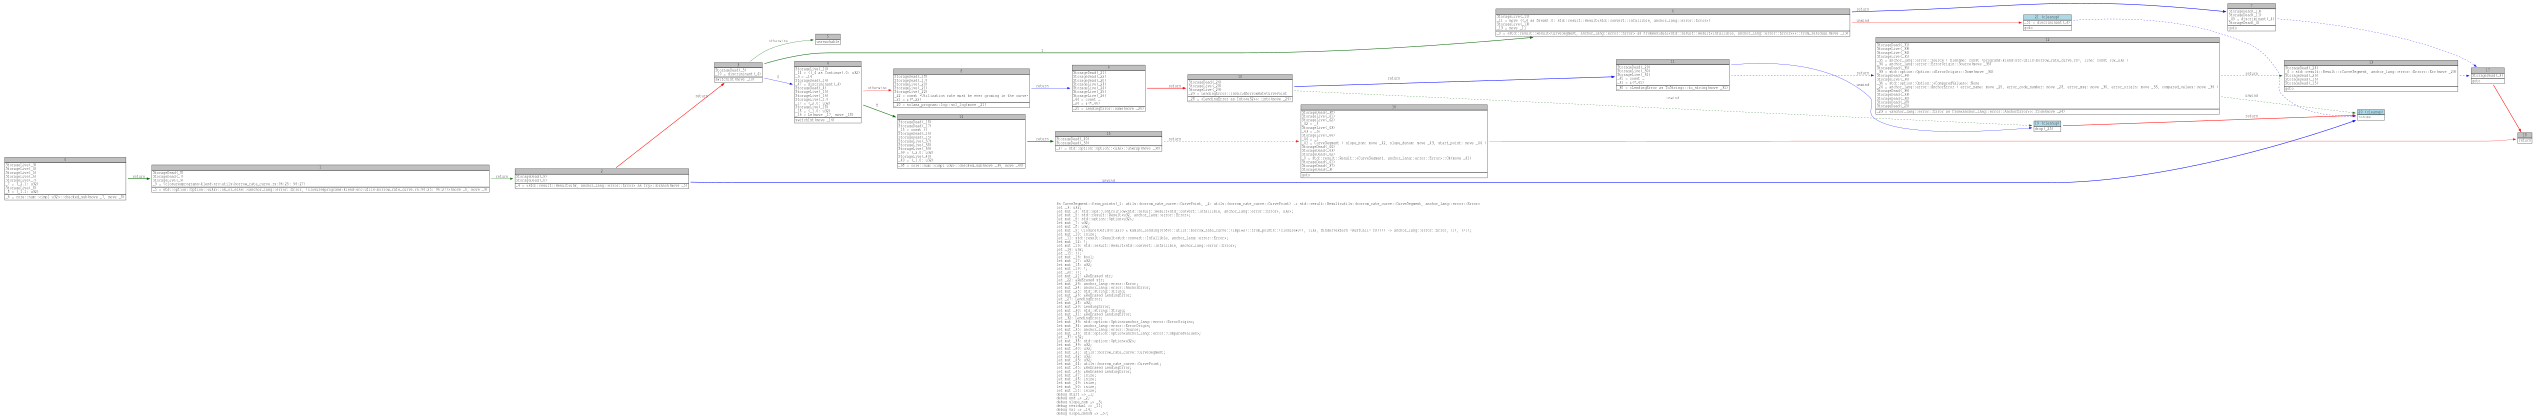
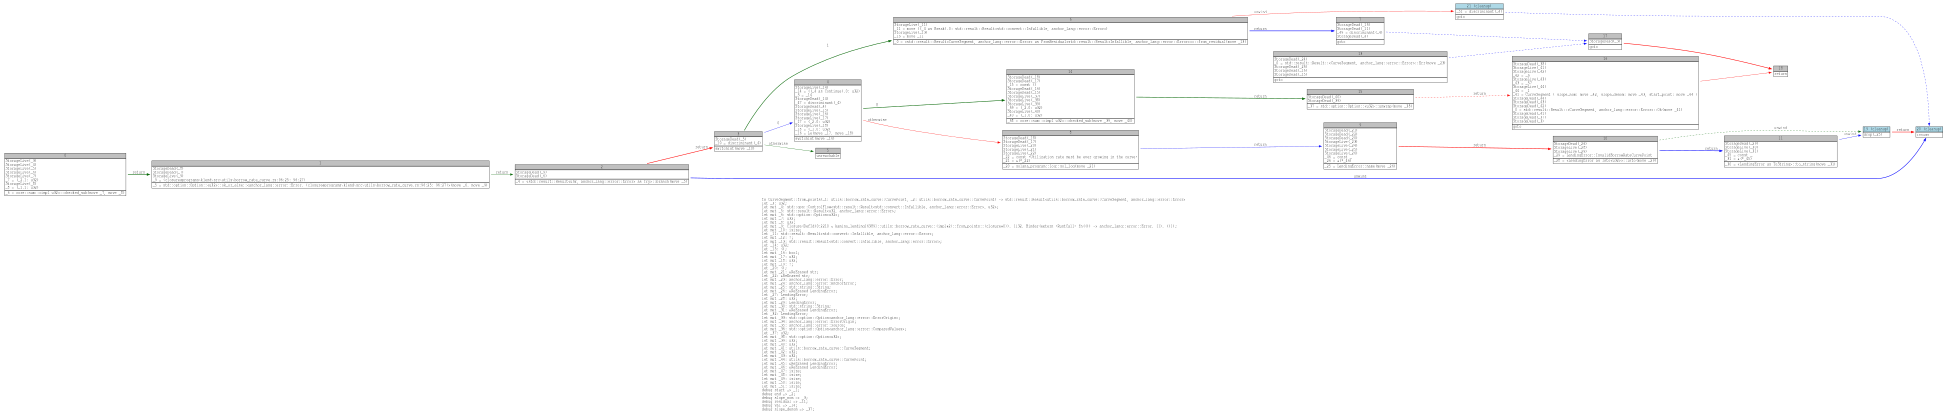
(2047, 76) -> none
